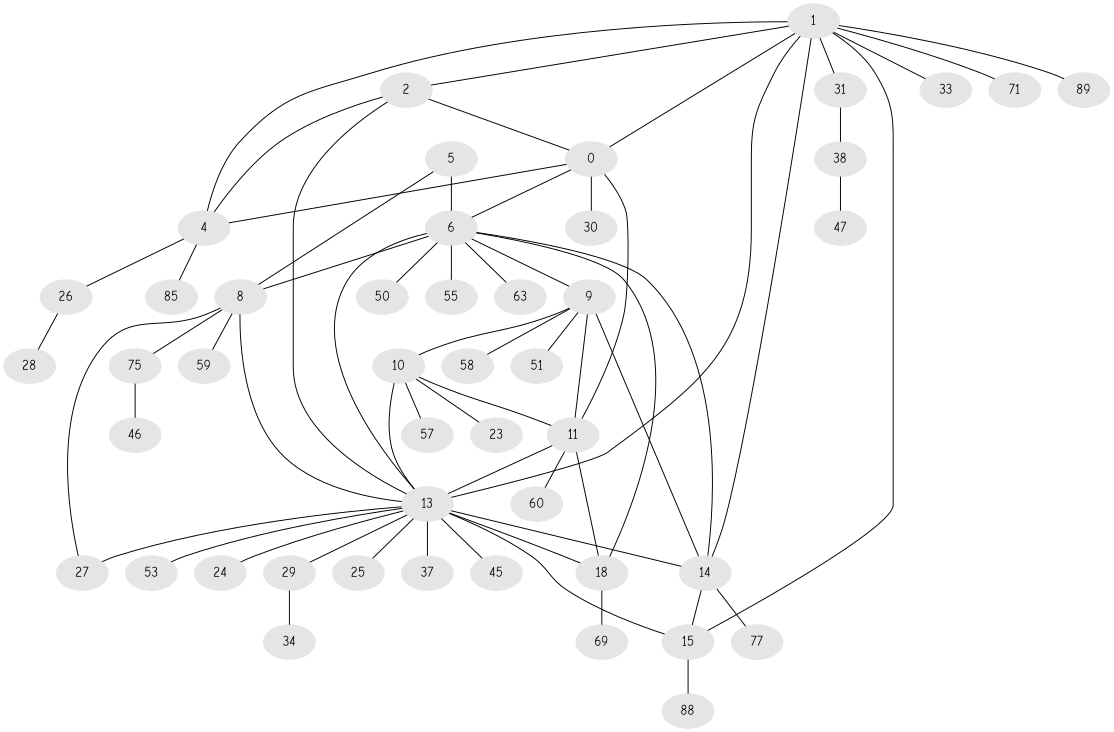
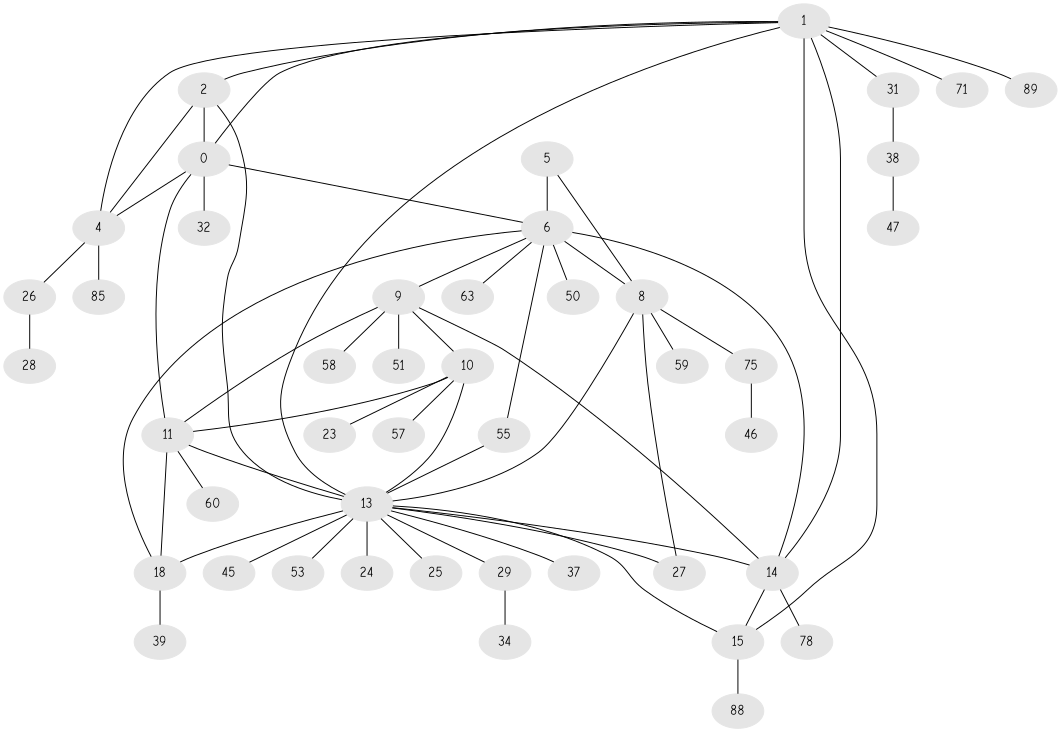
(946, 90) -> none
(591, 228) -> (204, 228)
(337, 347) -> (436, 470)
(602, 642) -> (160, 642)
(757, 642) -> (807, 642)
